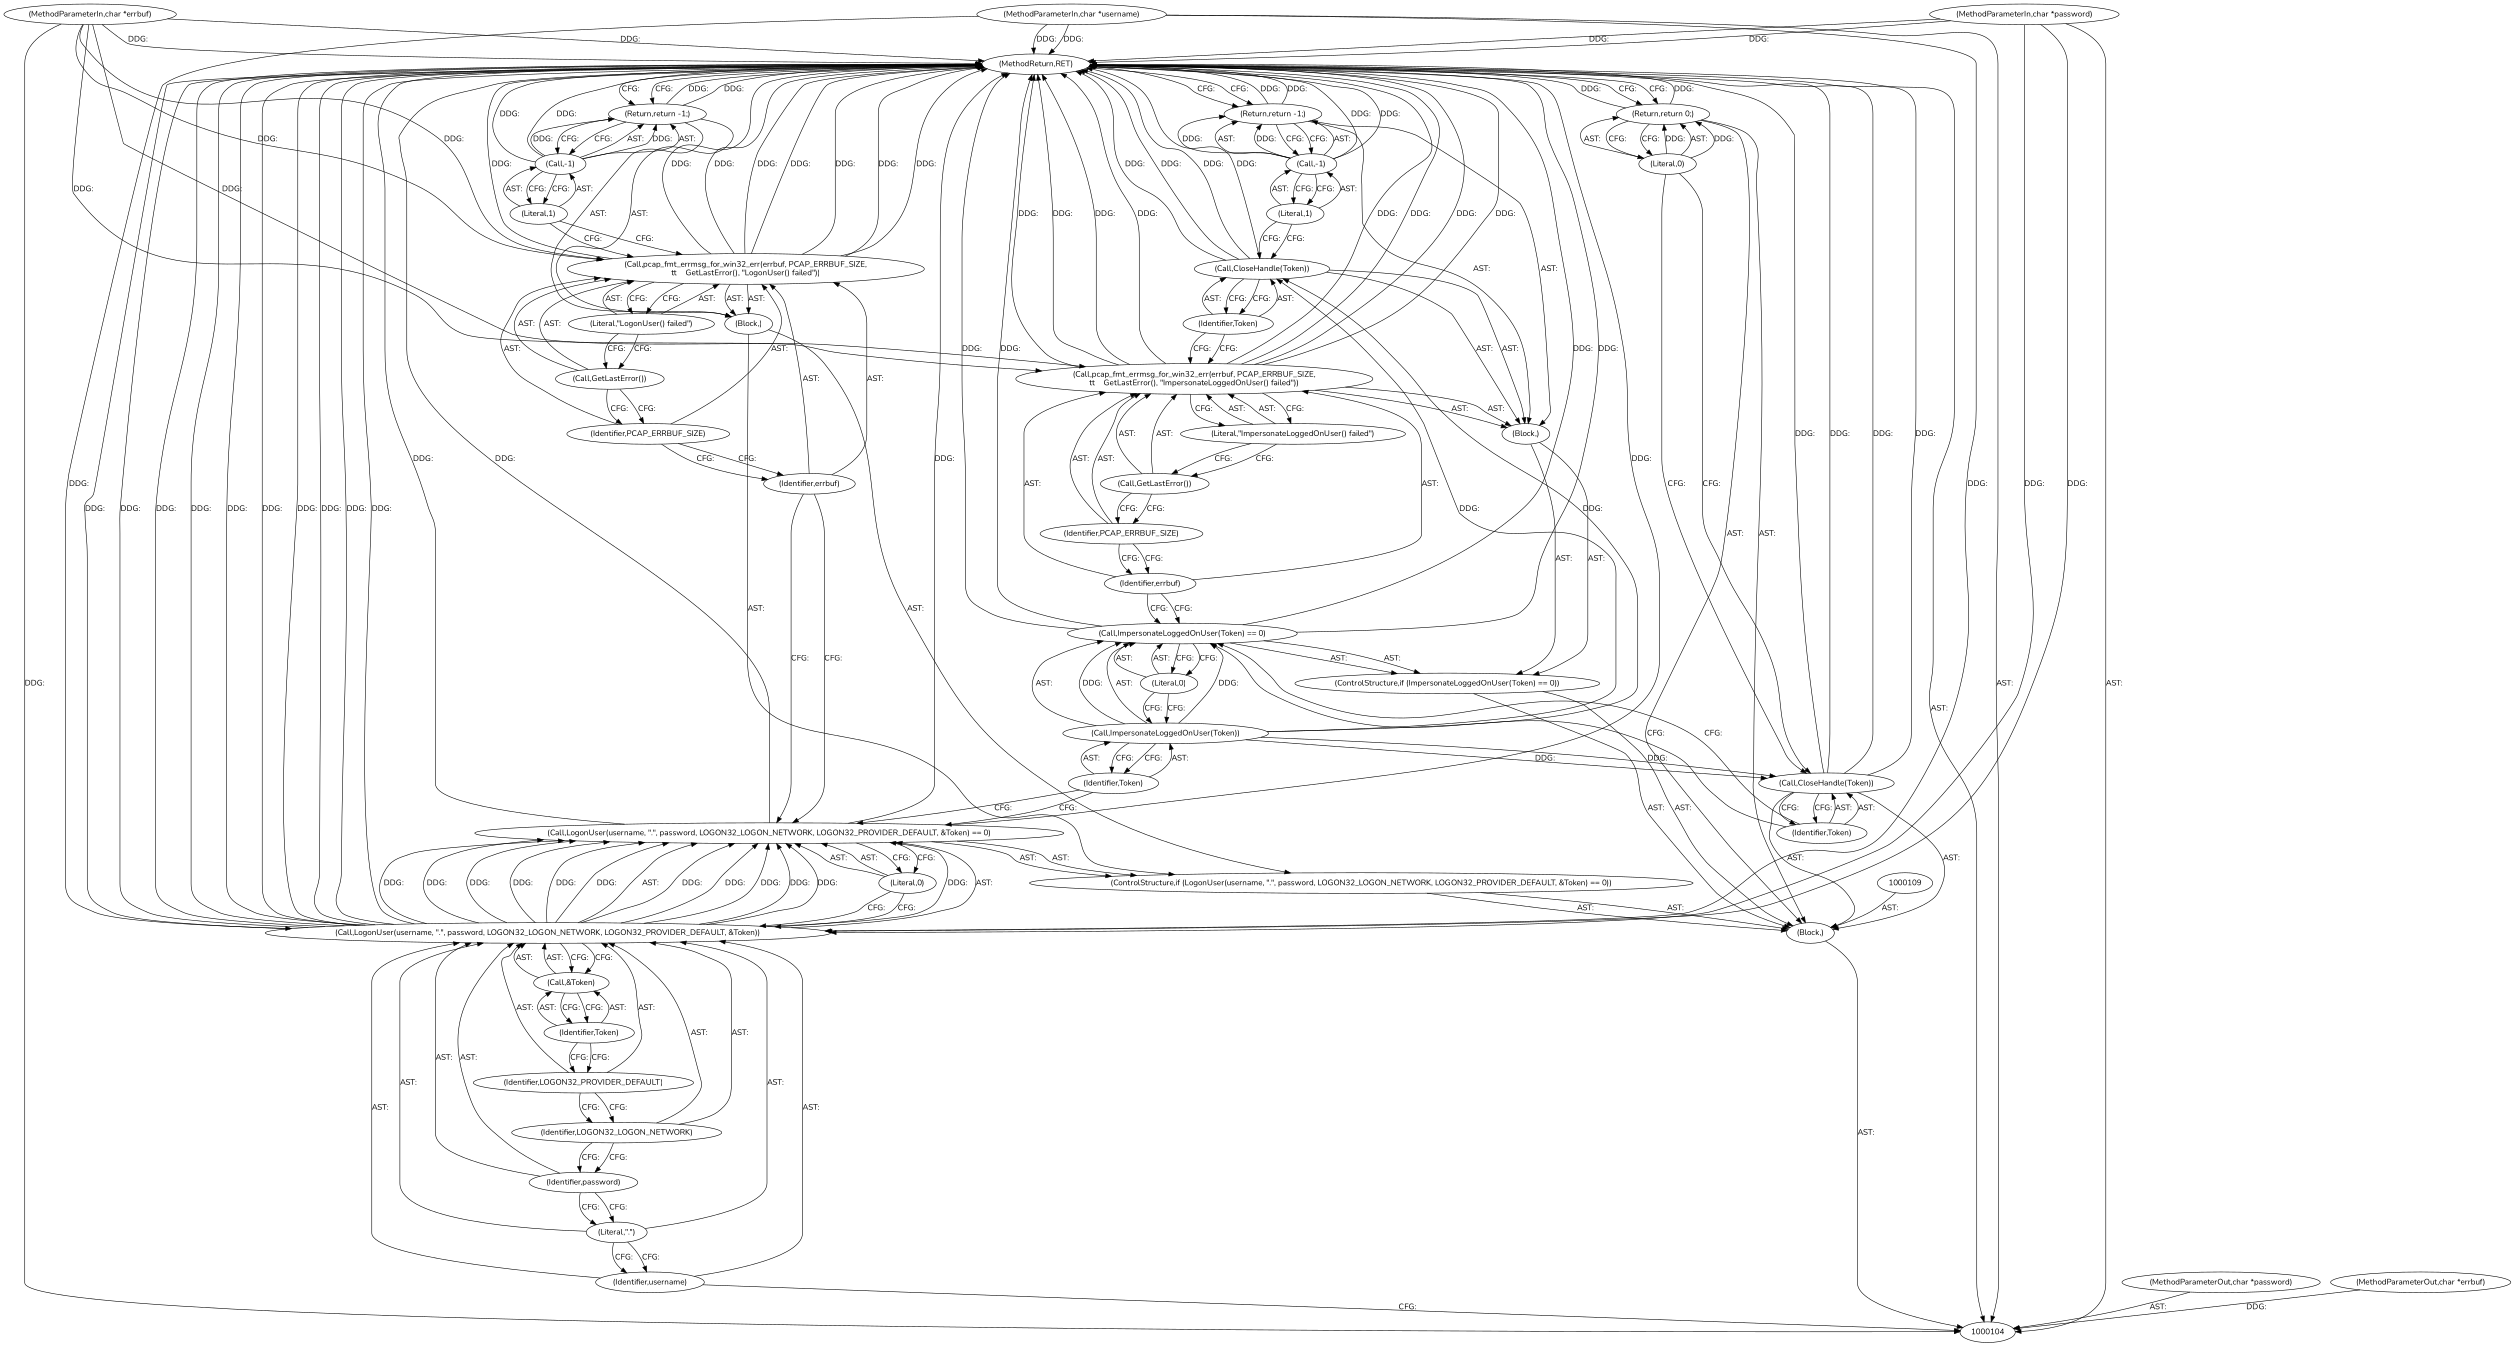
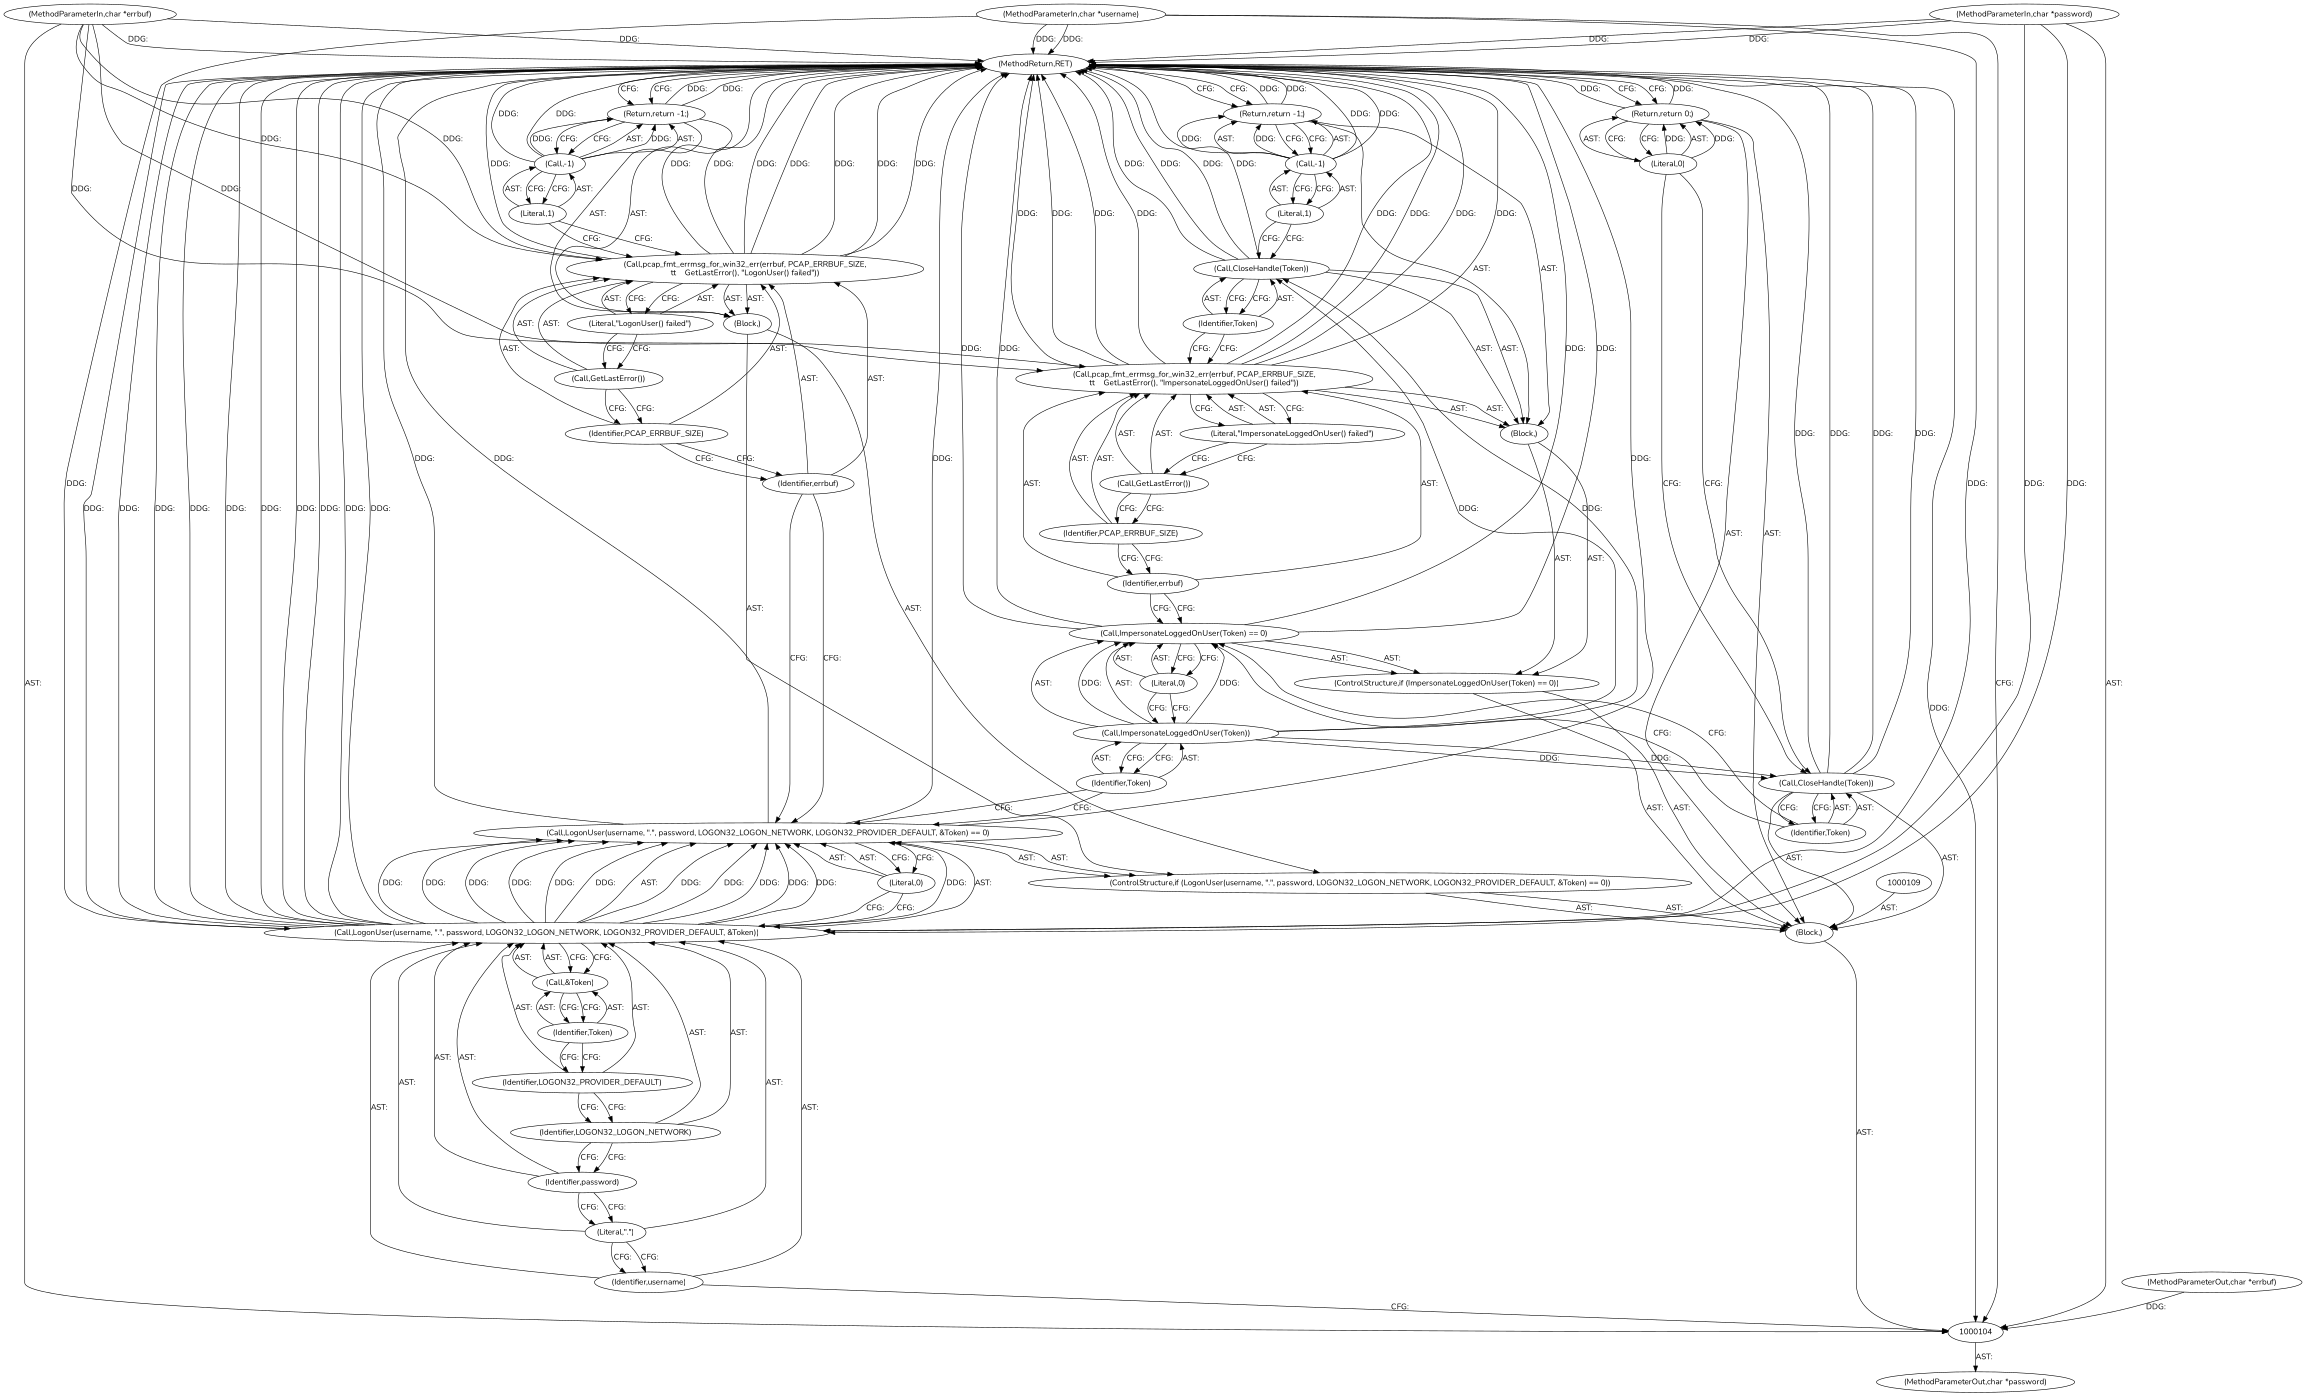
(36, 683) -> (34, 683)
(2006, 683) -> (2006, 683)
(1941, 708) -> (1941, 708)
(2105, 1313) -> (1976, 1354)
